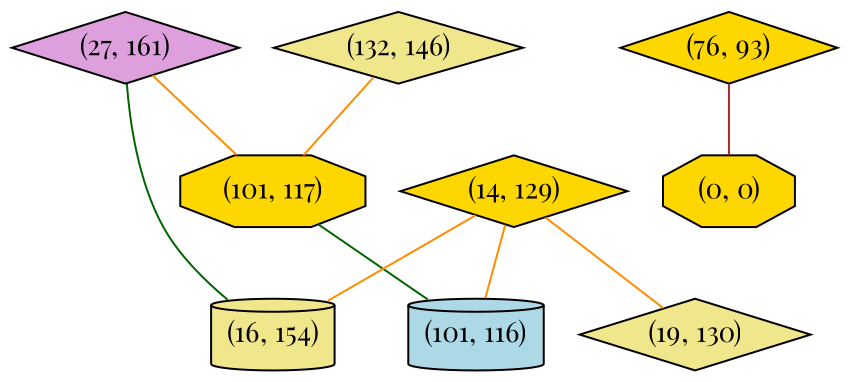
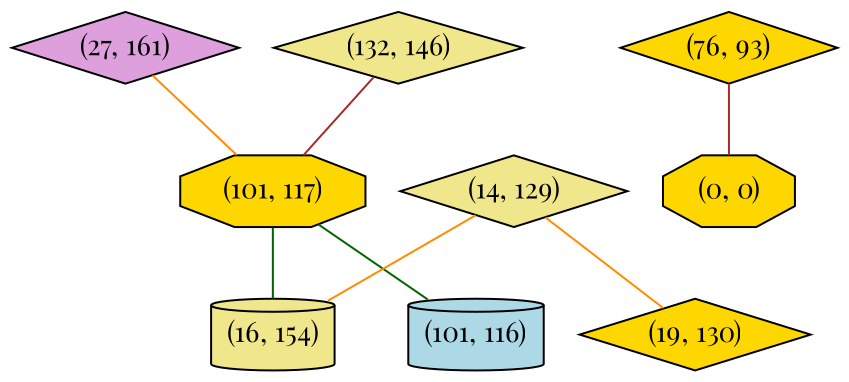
(338, 116) -> (338, 116)
(514, 191) -> (514, 191)
(152, 204) -> (273, 263)
(495, 261) -> none
(695, 335) -> (695, 335)
